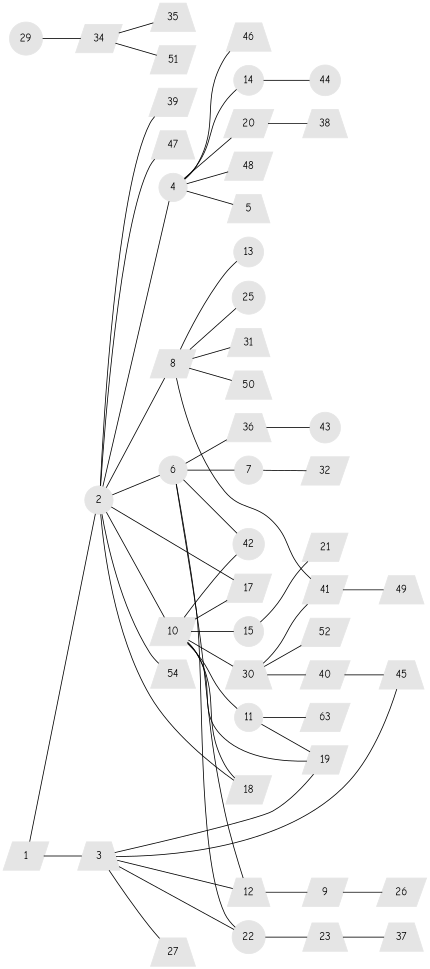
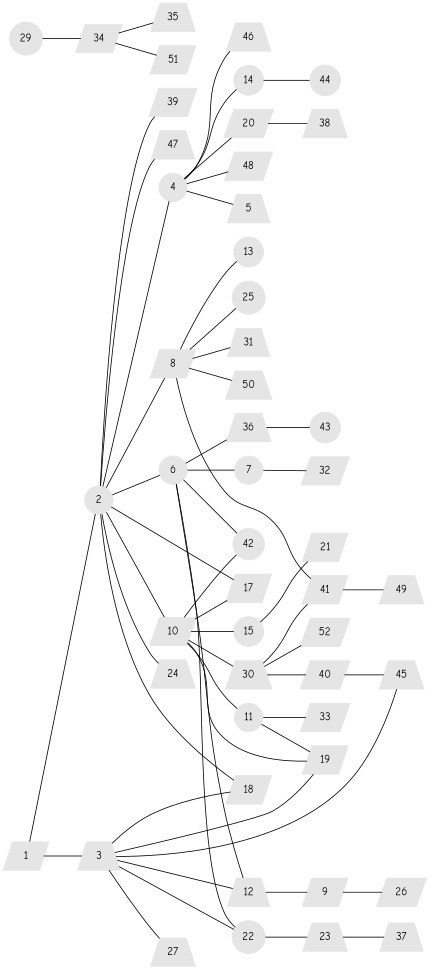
(173, 674) -> (173, 674)
(211, 710) -> (167, 808)
(325, 717) -> (325, 717)
